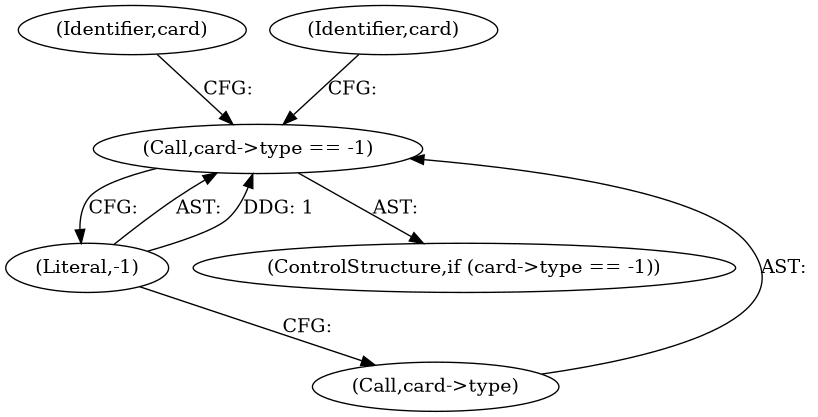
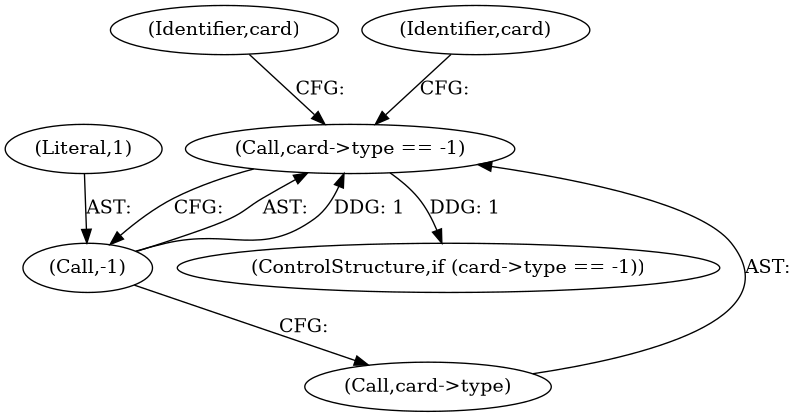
none -> (84, 149)
(399, 208) -> (465, 208)
(87, 268) -> (88, 268)
